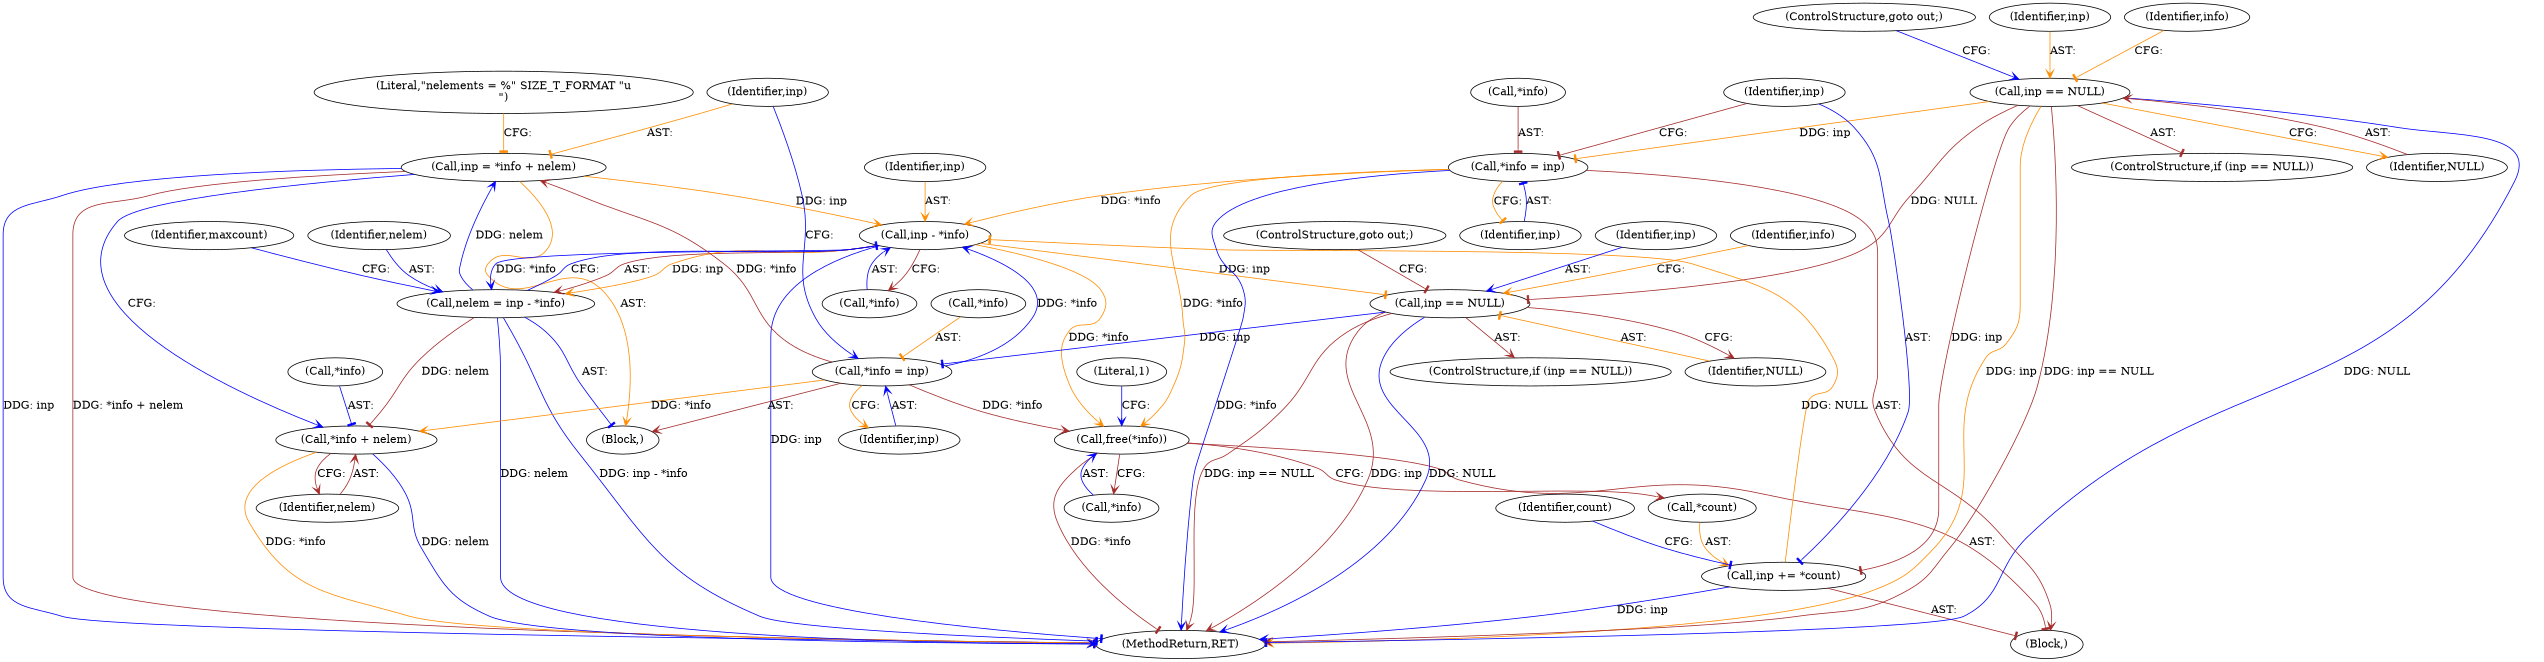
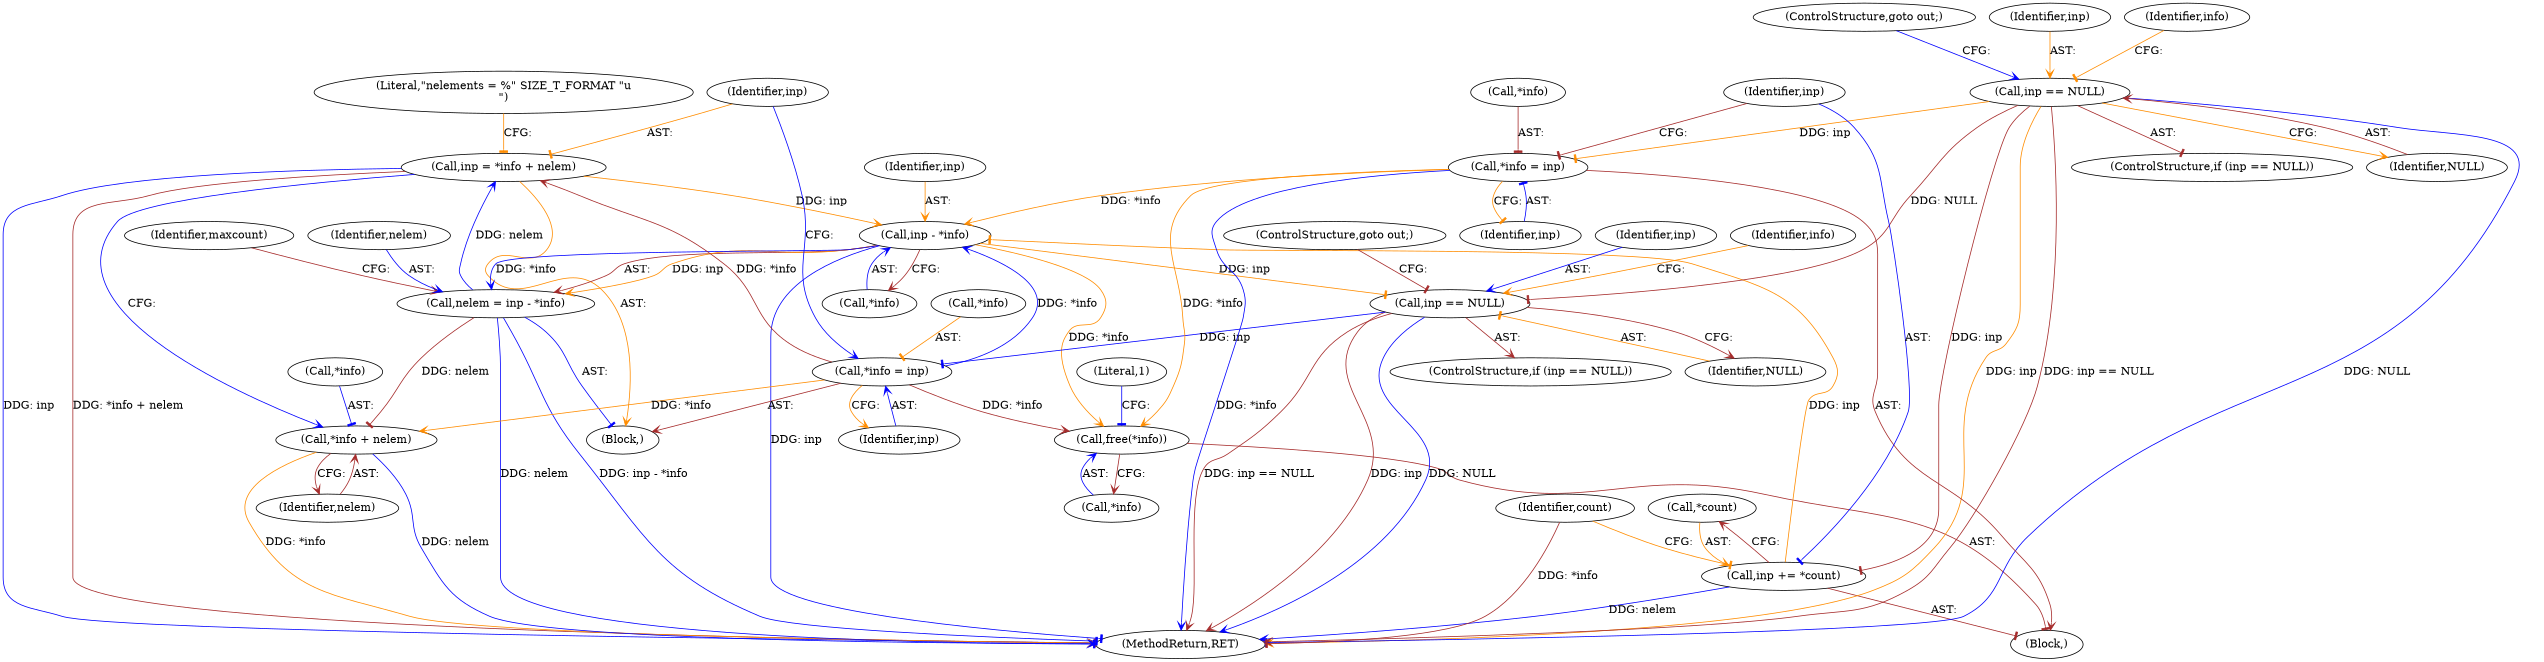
(697, 251) -> none
(341, 271) -> (341, 271)
(1122, 404) -> (1122, 404)
(1835, 406) -> (1835, 406)
(1407, 490) -> (1748, 544)
(1659, 546) -> (1659, 546)
(1072, 548) -> (1430, 632)
(1643, 610) -> (1643, 610)
